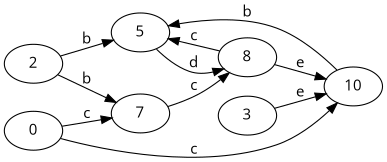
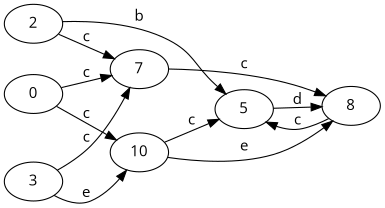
(247, 12) -> (192, 120)
(295, 70) -> (250, 159)
(87, 79) -> (86, 37)
none -> (97, 139)
